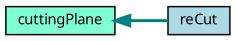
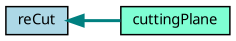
(149, 21) -> (102, 21)
